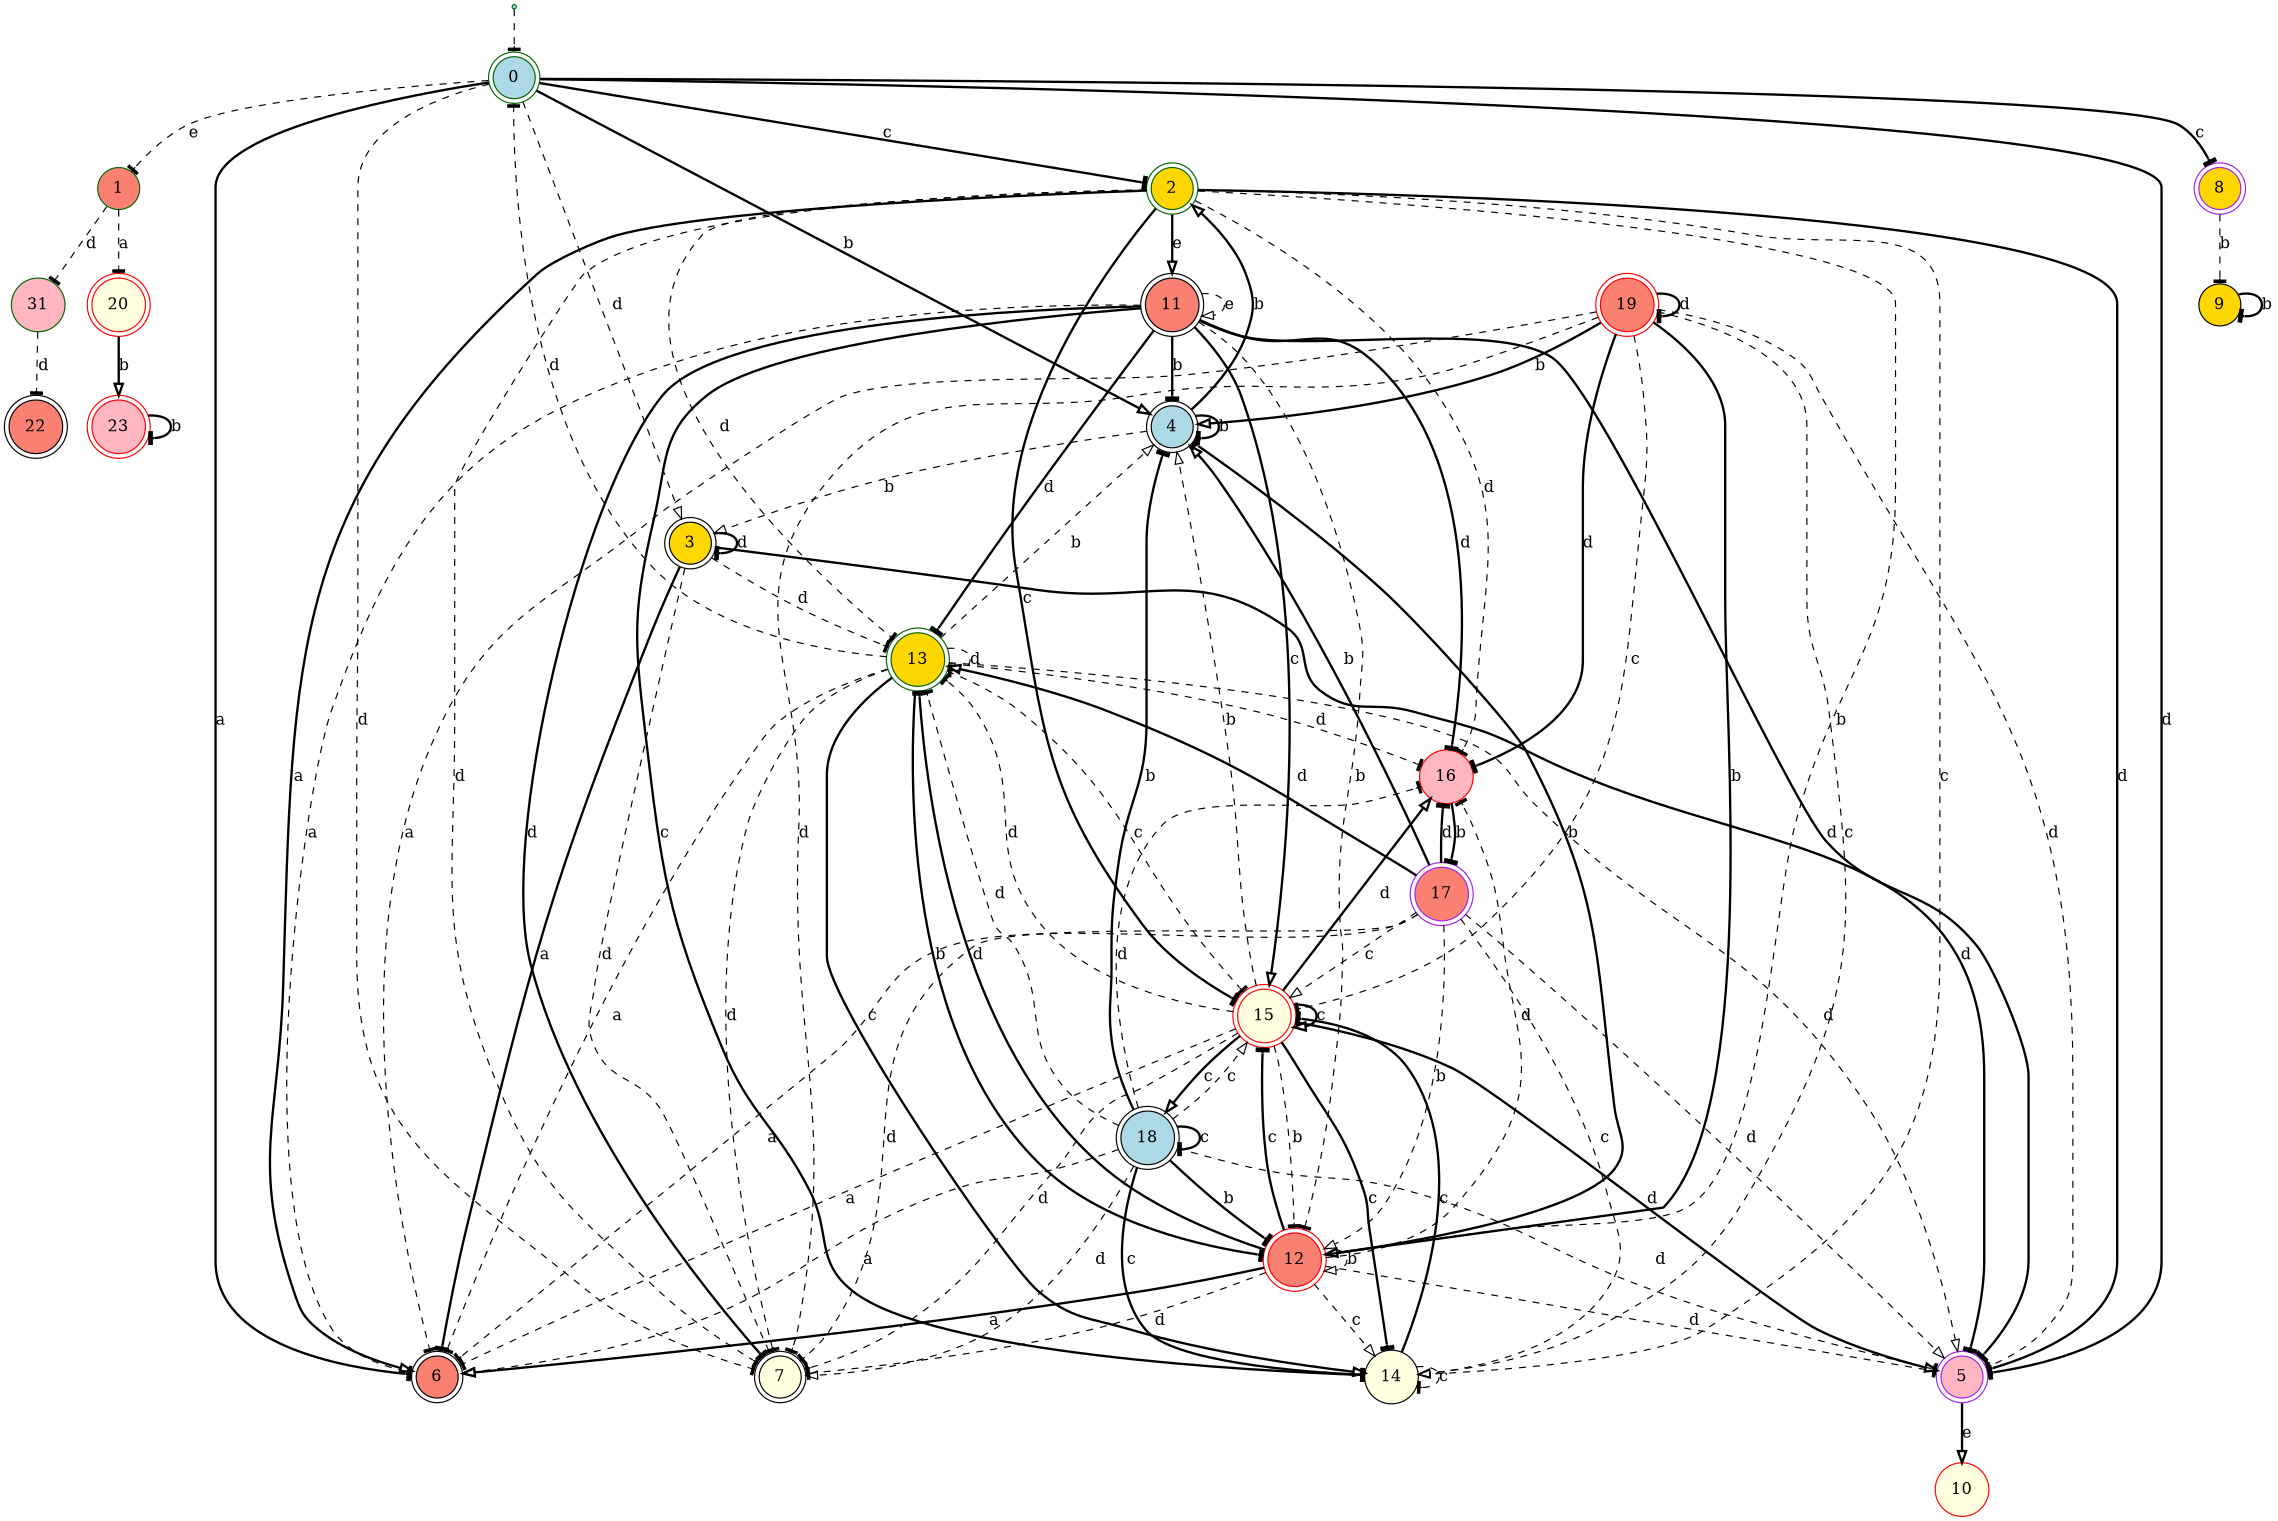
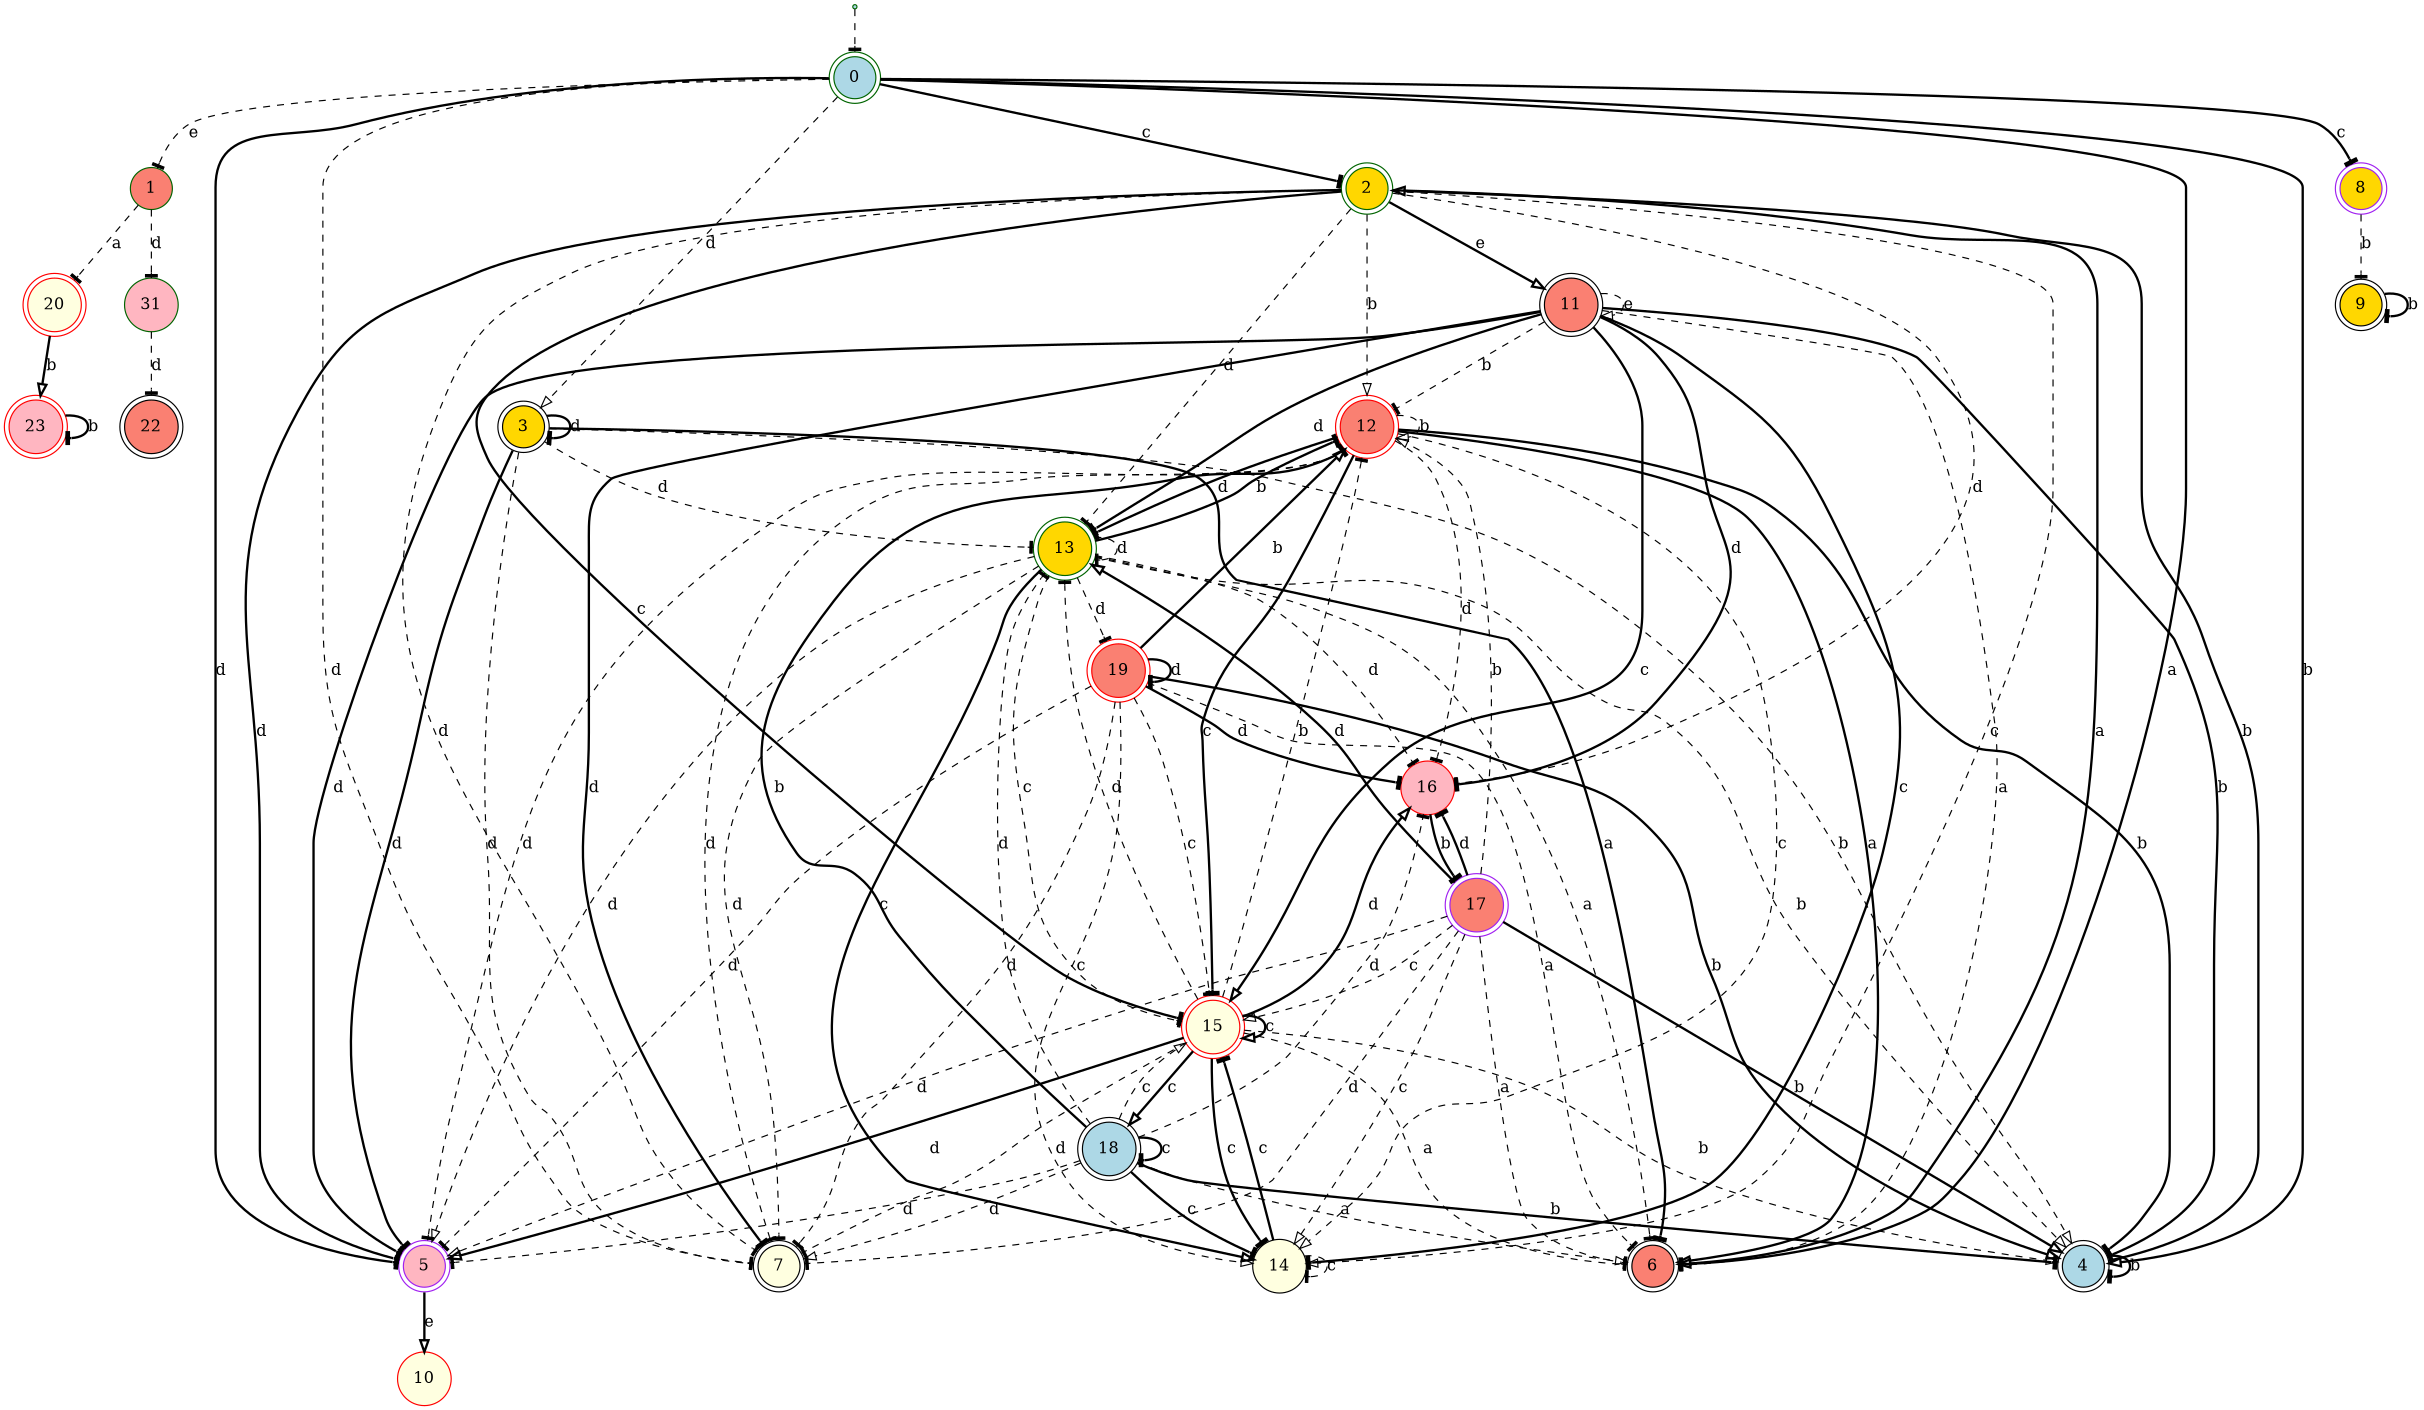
(2220, 305) -> (2361, 305)
(933, 468) -> (1432, 517)
(588, 471) -> (1090, 607)
